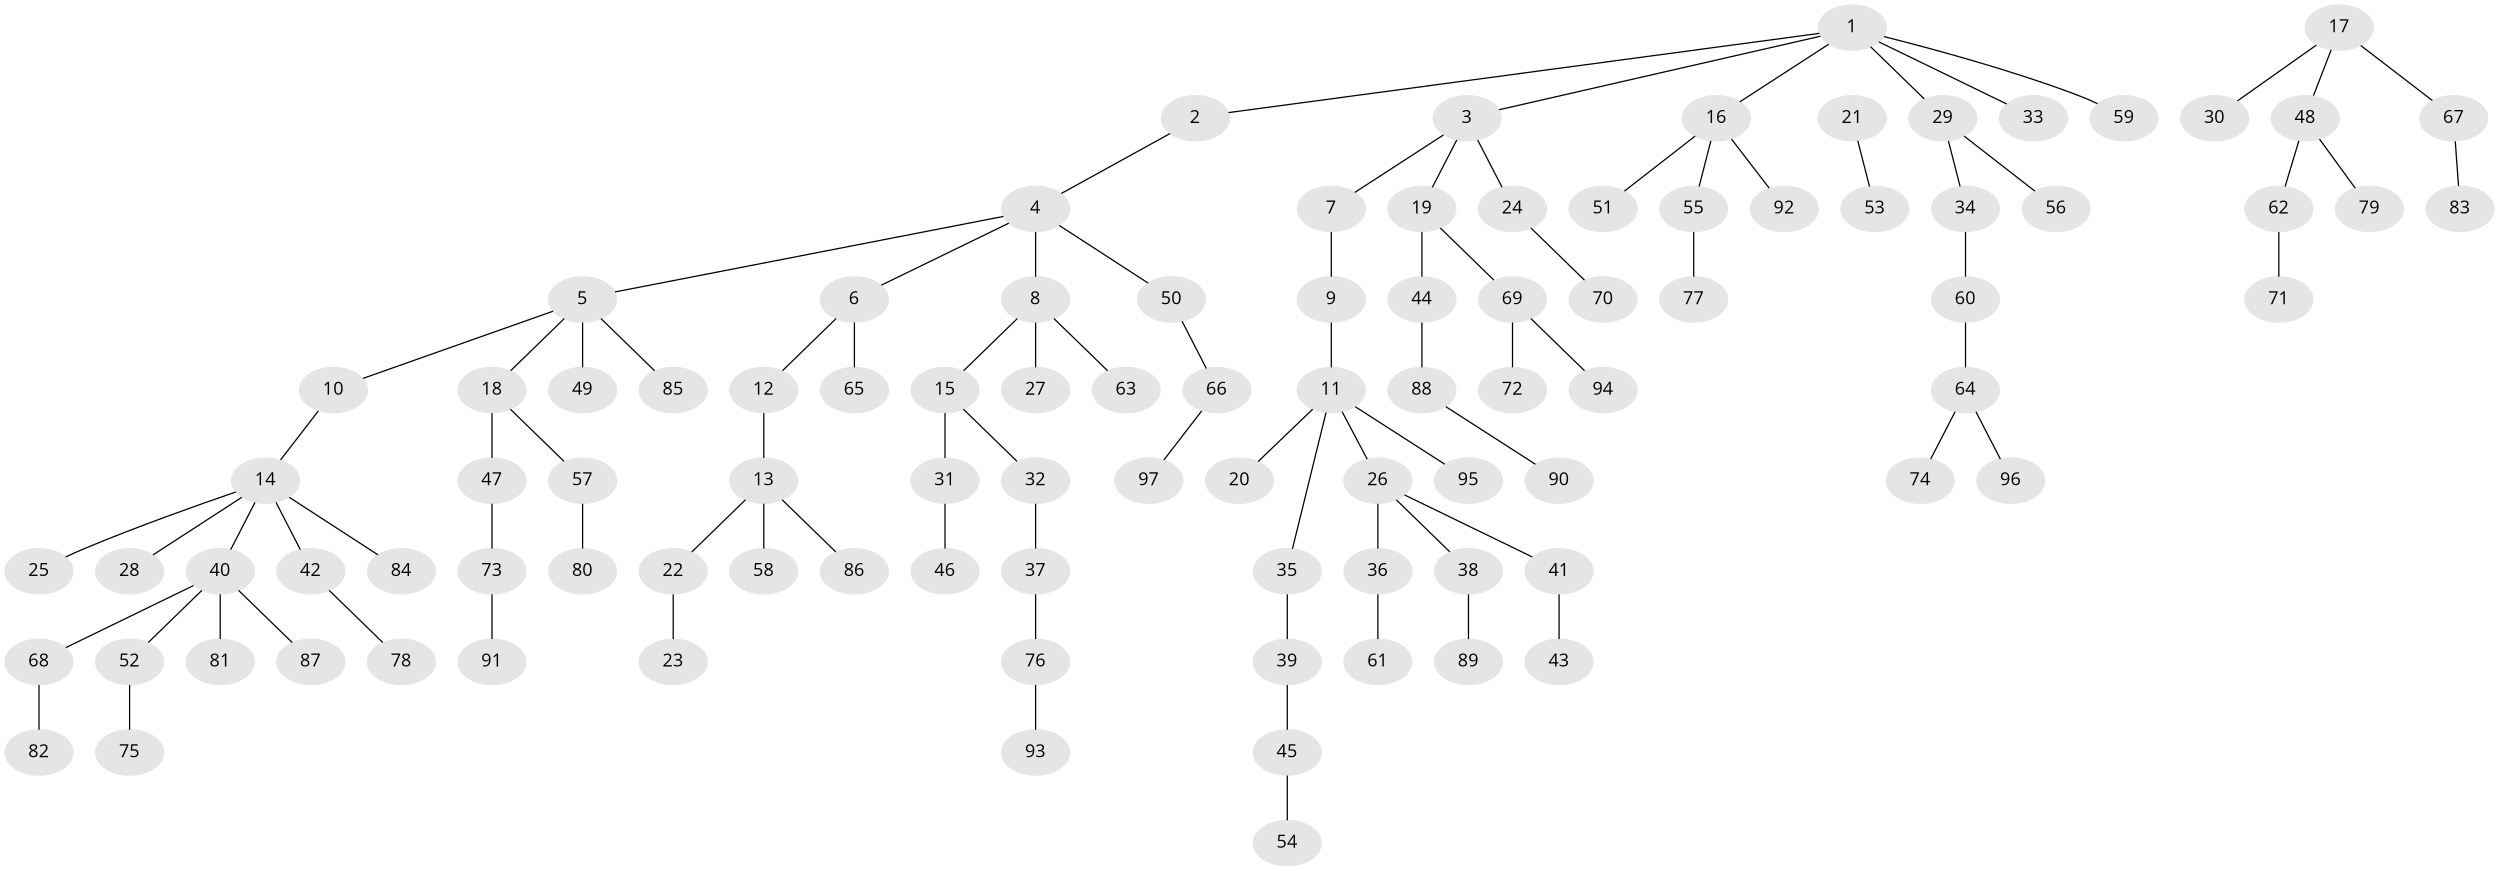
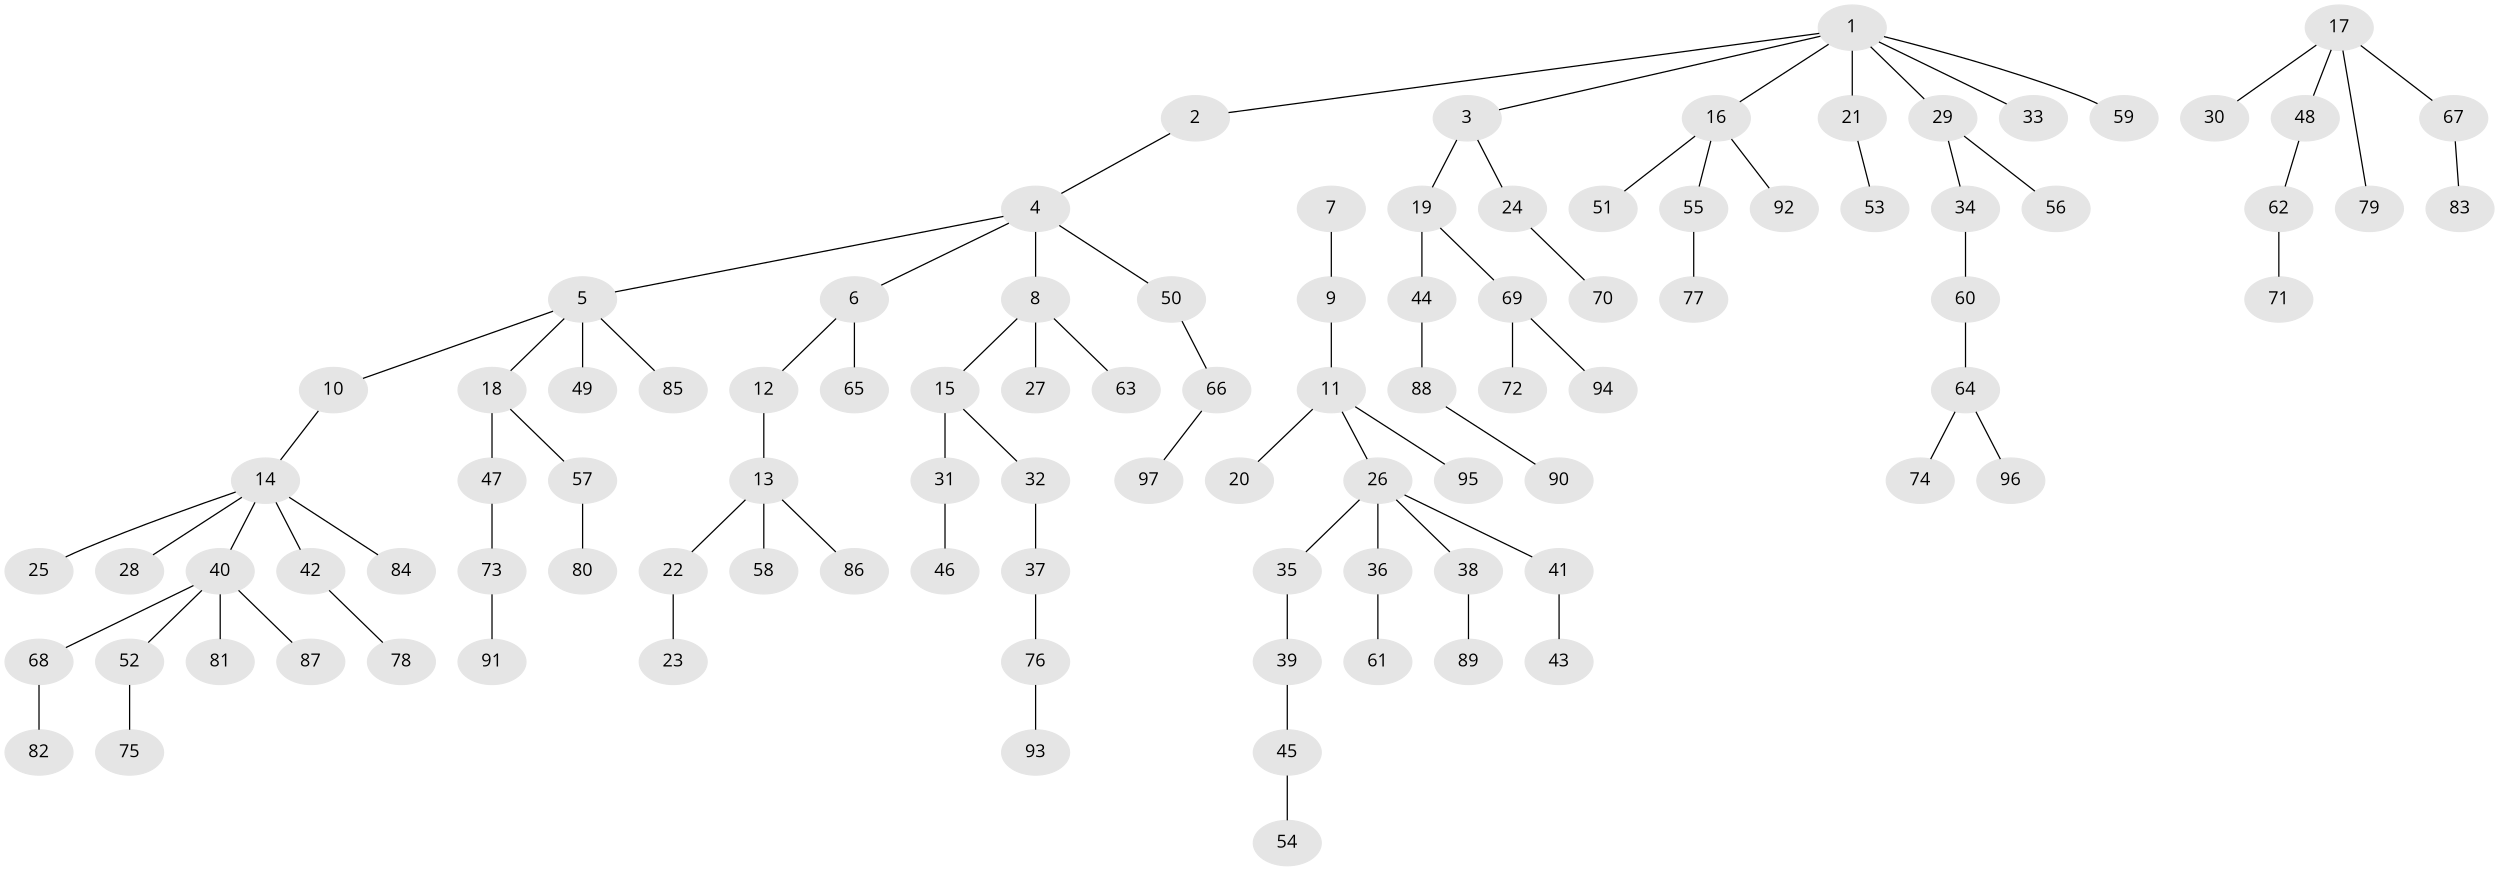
none -> (1852, 73)
(1399, 164) -> none
(2337, 164) -> (2354, 118)
(1309, 481) -> (1333, 526)
